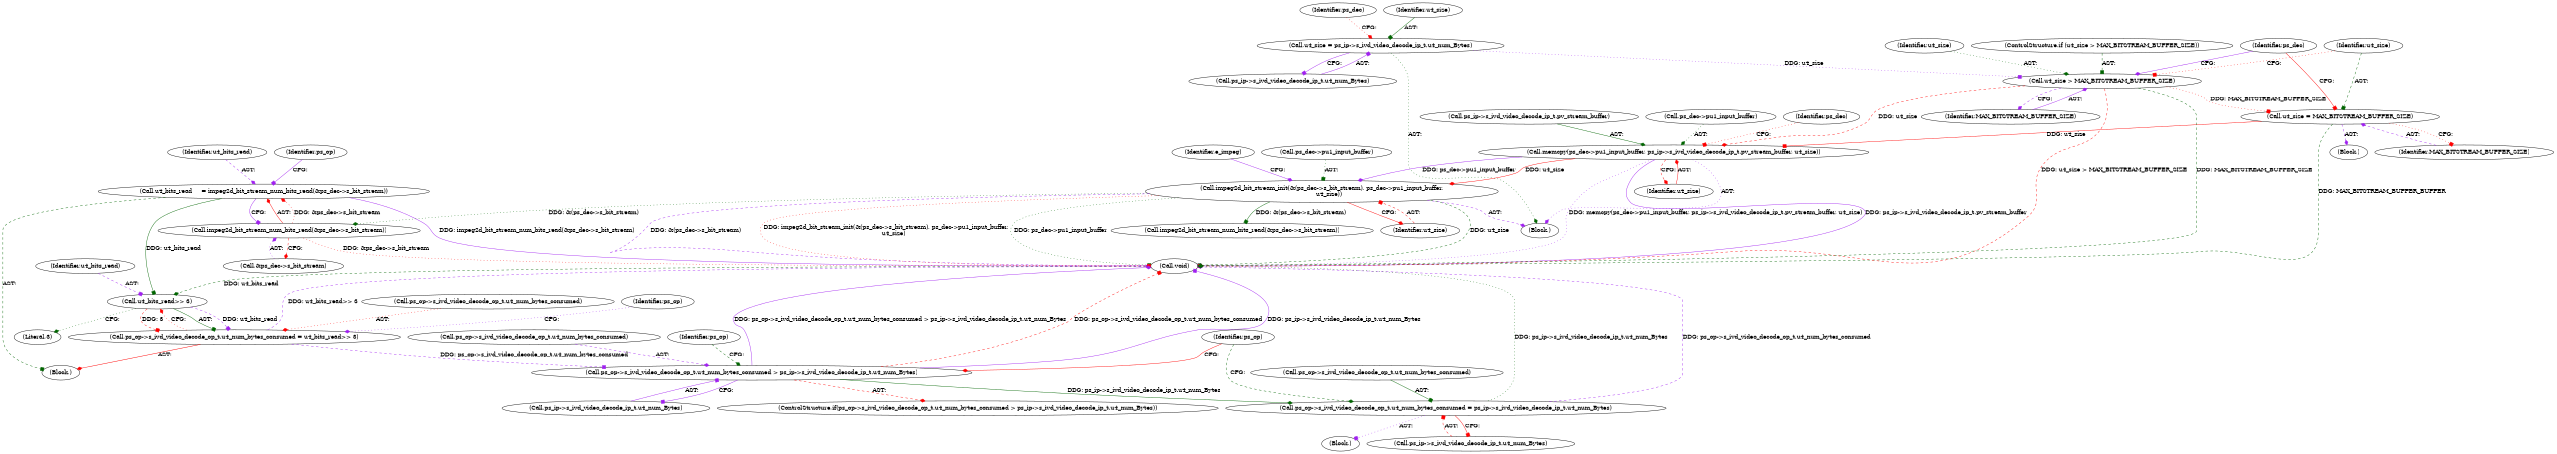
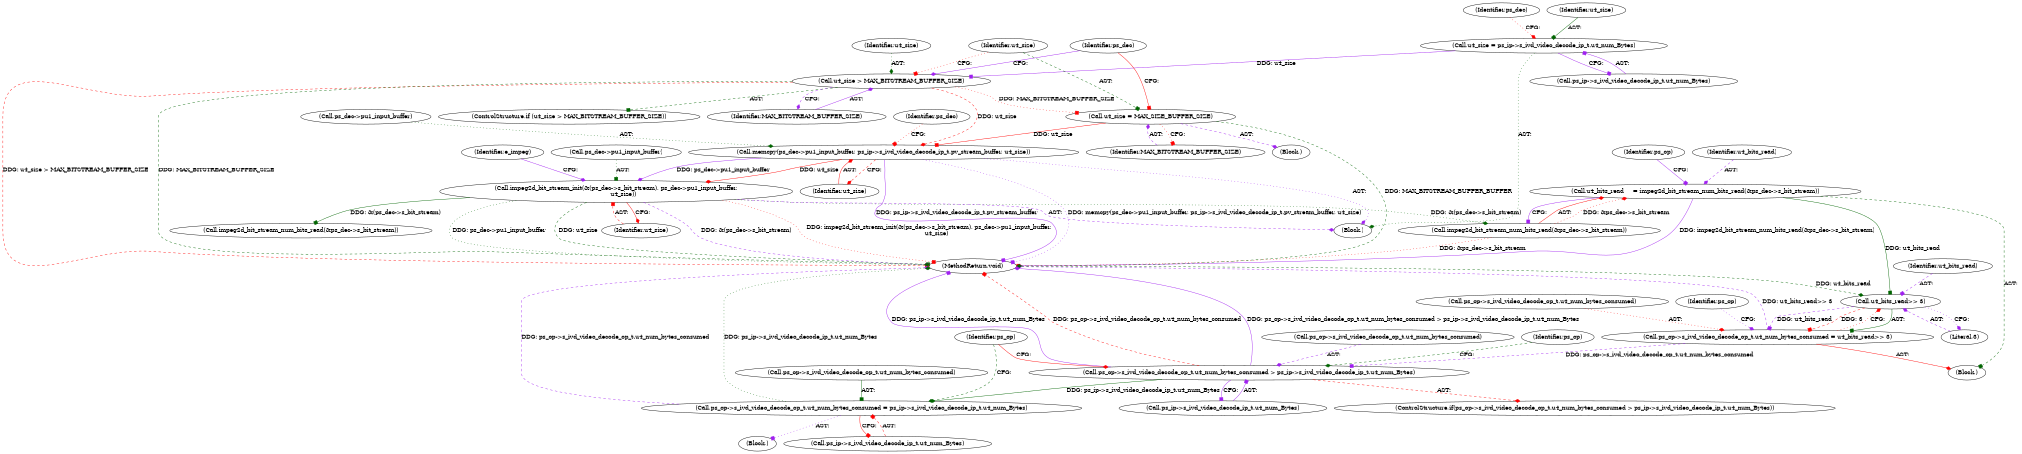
(2102, 61) -> (734, 99)
(1745, 64) -> (1214, 64)
(1529, 117) -> none
(2340, 117) -> (1151, 117)
(283, 266) -> none
(1174, 266) -> (973, 266)
(97, 319) -> (1943, 314)
none -> (1929, 322)
